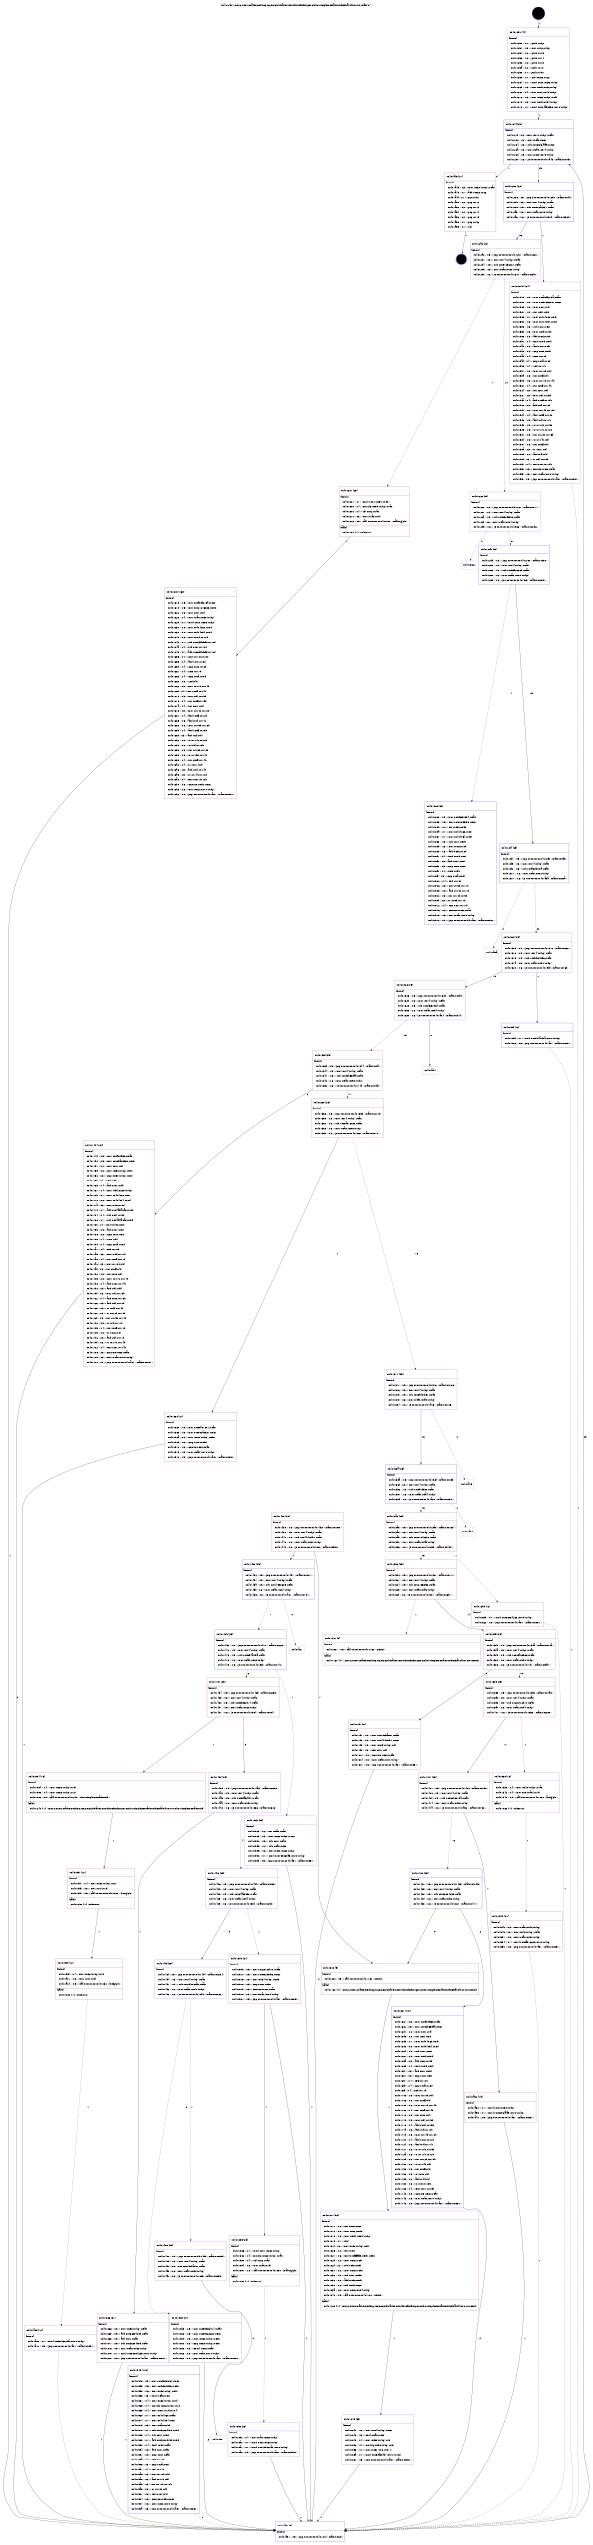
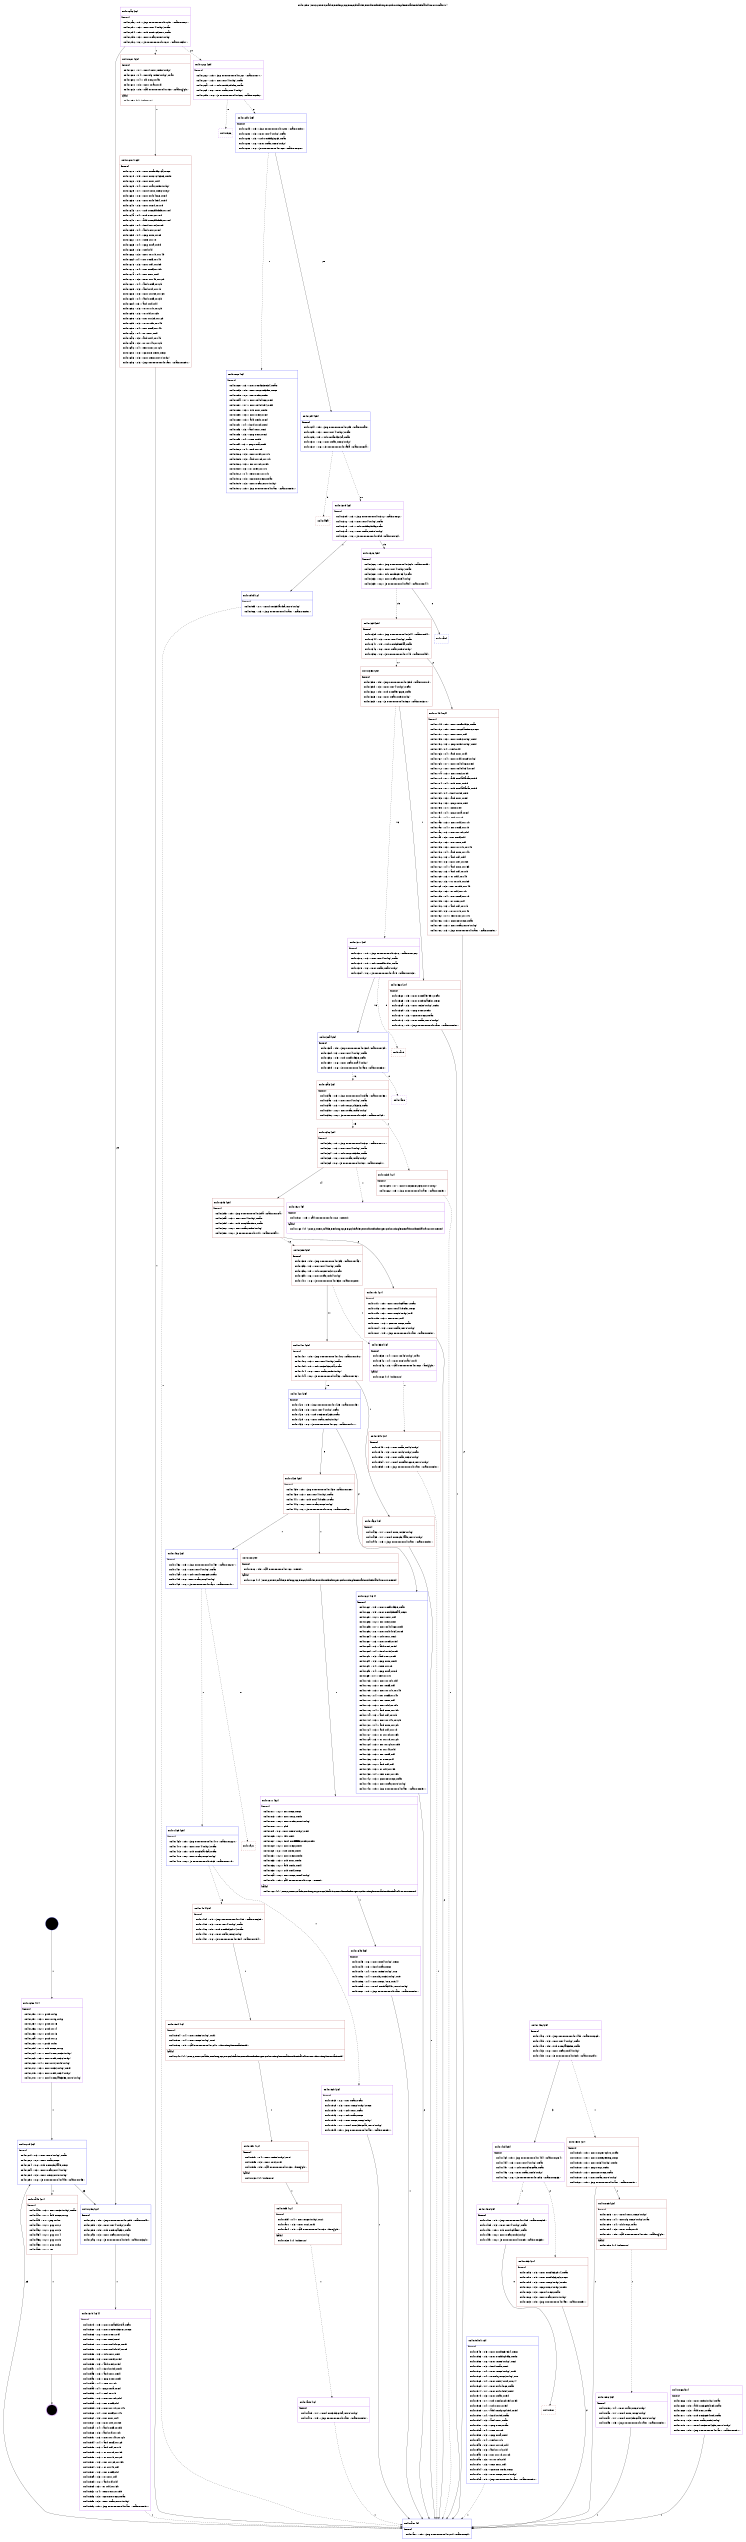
(522, 230) -> (116, 1123)
(244, 1793) -> none
(422, 1935) -> (322, 1451)
